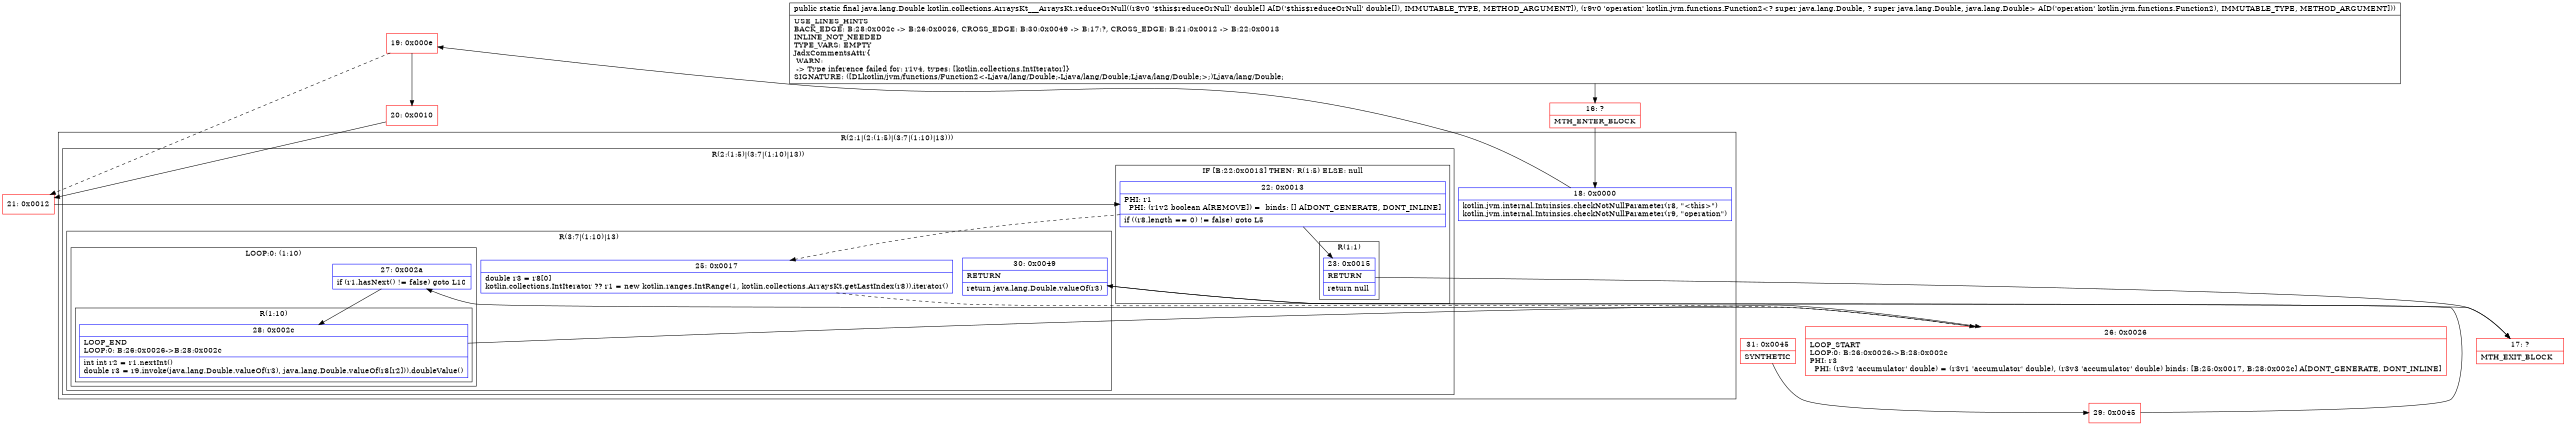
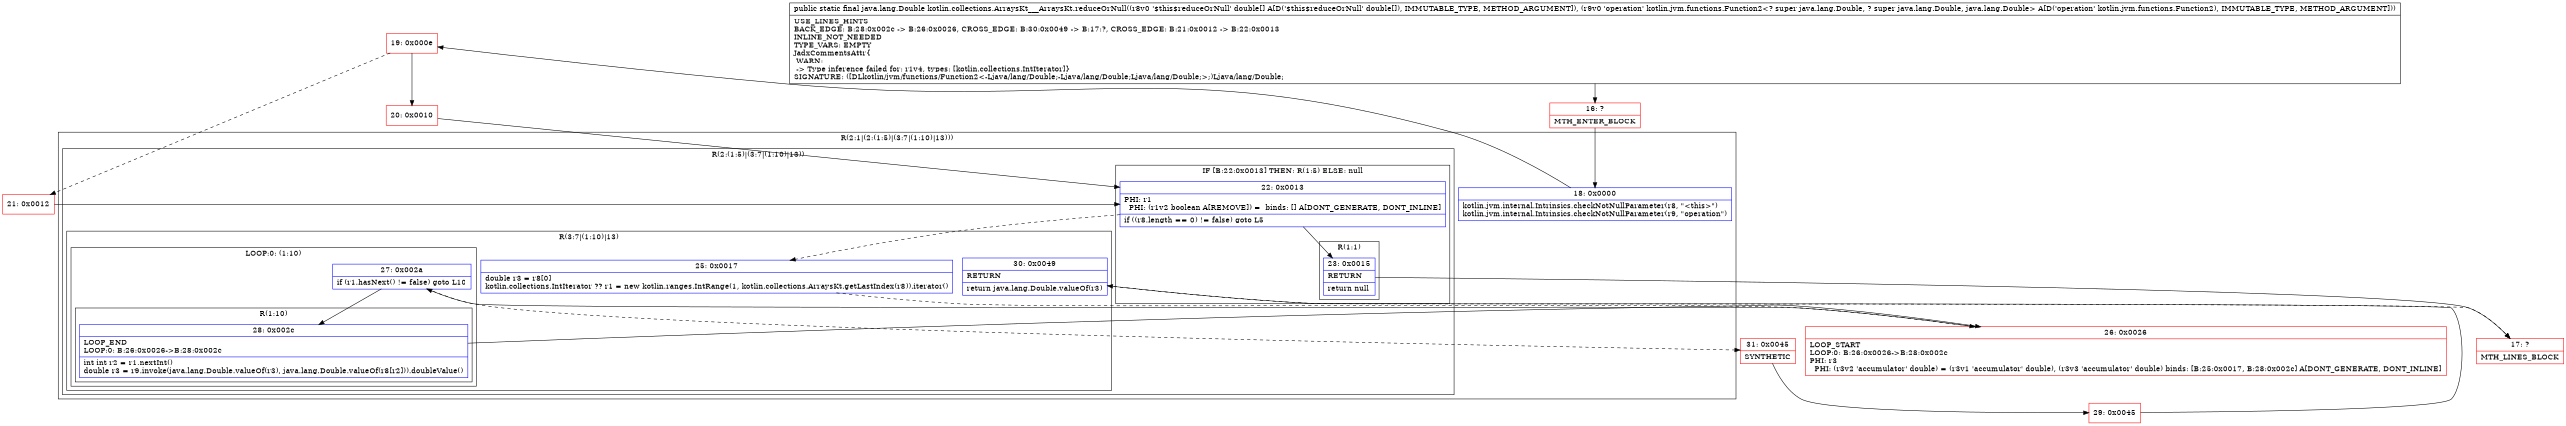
(223, 159) -> (776, 153)
(1811, 304) -> (1811, 304)
none -> (1079, 335)
(2517, 357) -> (2520, 357)
